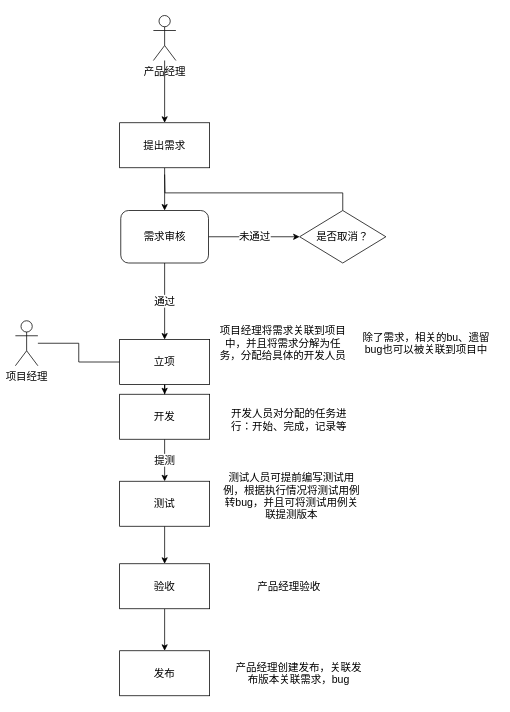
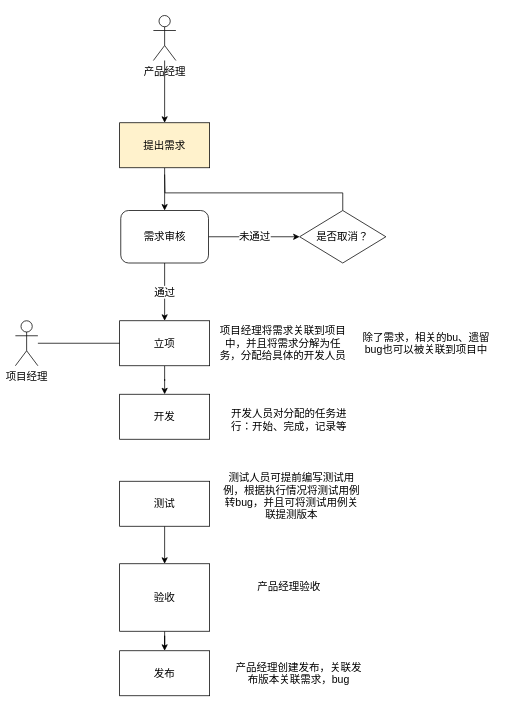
(165, 145) -> (165, 145)
(165, 362) -> (165, 343)
(165, 457) -> none
(165, 586) -> (165, 597)
